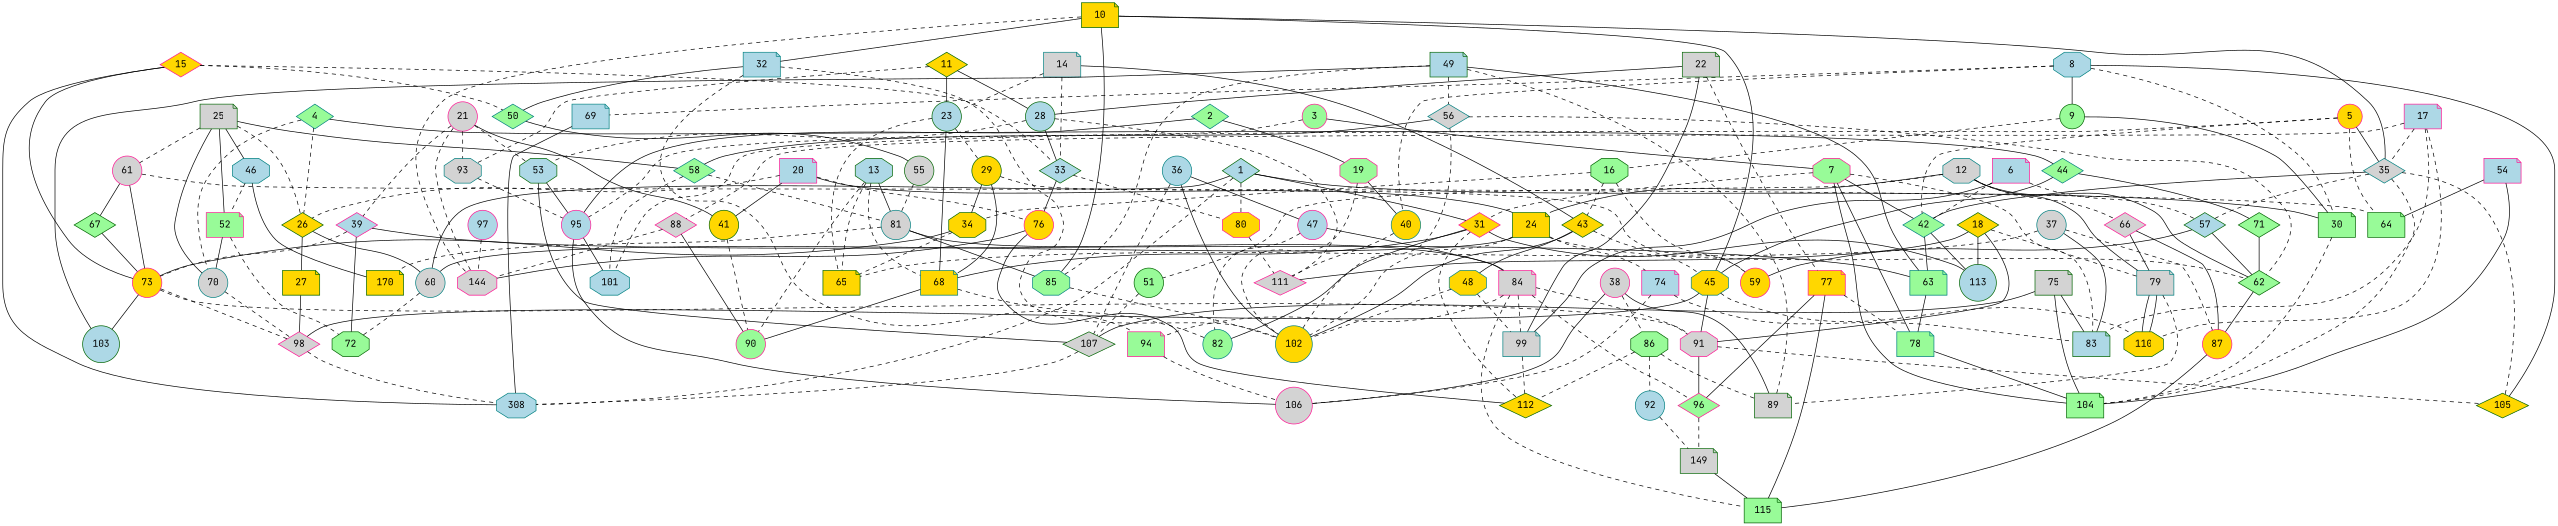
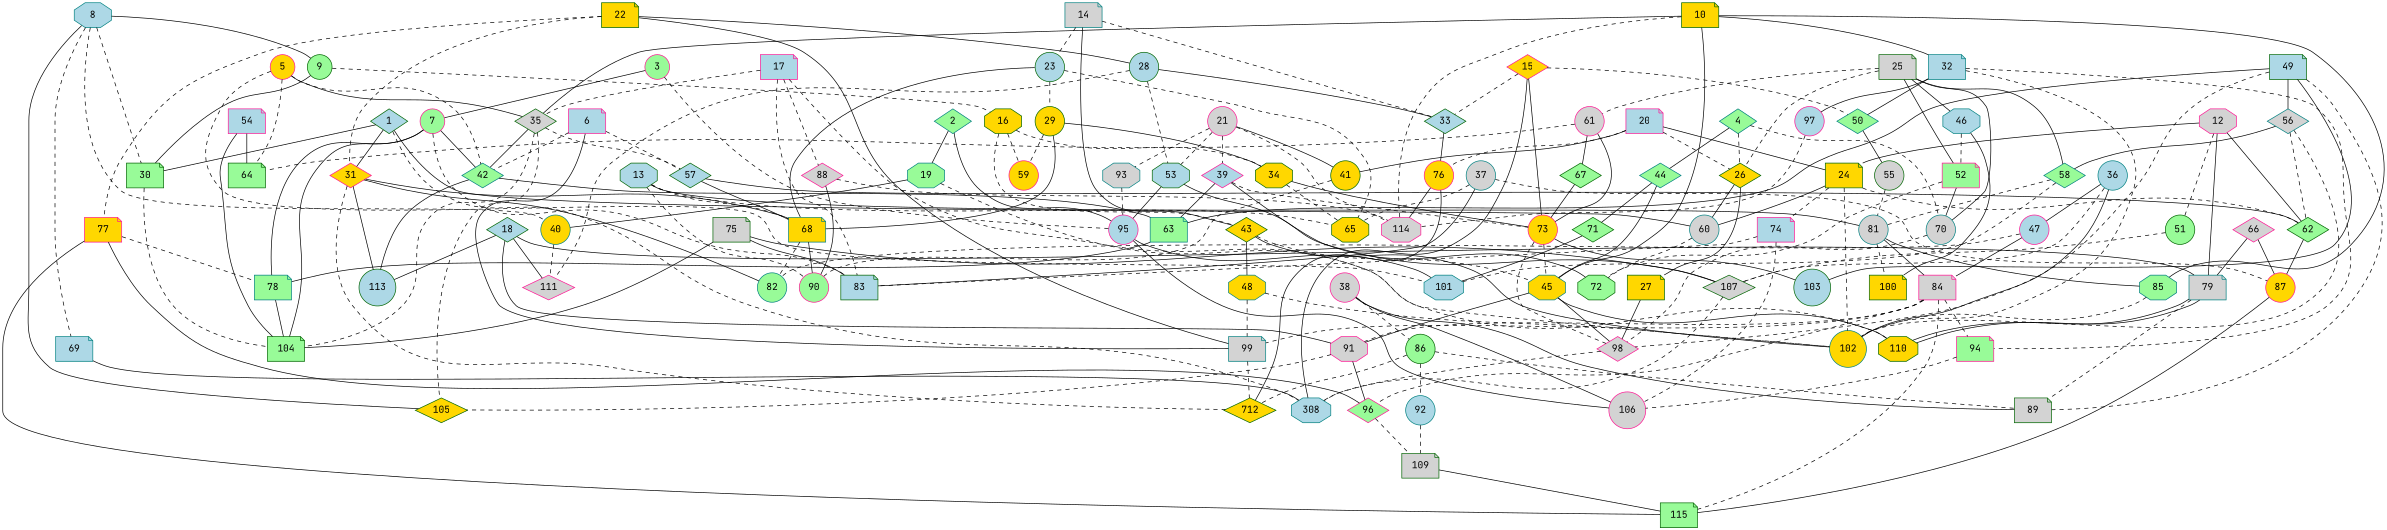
(947, 65) -> none
(1701, 65) -> (620, 15)
(1449, 91) -> (2288, 93)
none -> (1874, 94)
(1180, 106) -> (2101, 227)
(1358, 171) -> (926, 175)
(1609, 171) -> (1003, 121)
(1832, 171) -> (432, 121)
(1961, 171) -> (2218, 121)
(2384, 171) -> (536, 121)
(1682, 184) -> (446, 51)
(2070, 203) -> none
(1241, 225) -> none
(1978, 225) -> (507, 230)
(1990, 249) -> (745, 201)
(2064, 253) -> (1356, 252)
(2259, 254) -> (1504, 267)
(385, 283) -> (1888, 288)
(477, 283) -> (1401, 230)
(842, 283) -> (1350, 230)
(925, 306) -> (1545, 260)
(1999, 308) -> (1722, 319)
(1649, 344) -> (1420, 349)
(1526, 406) -> (1250, 410)
(1699, 461) -> (1420, 466)
